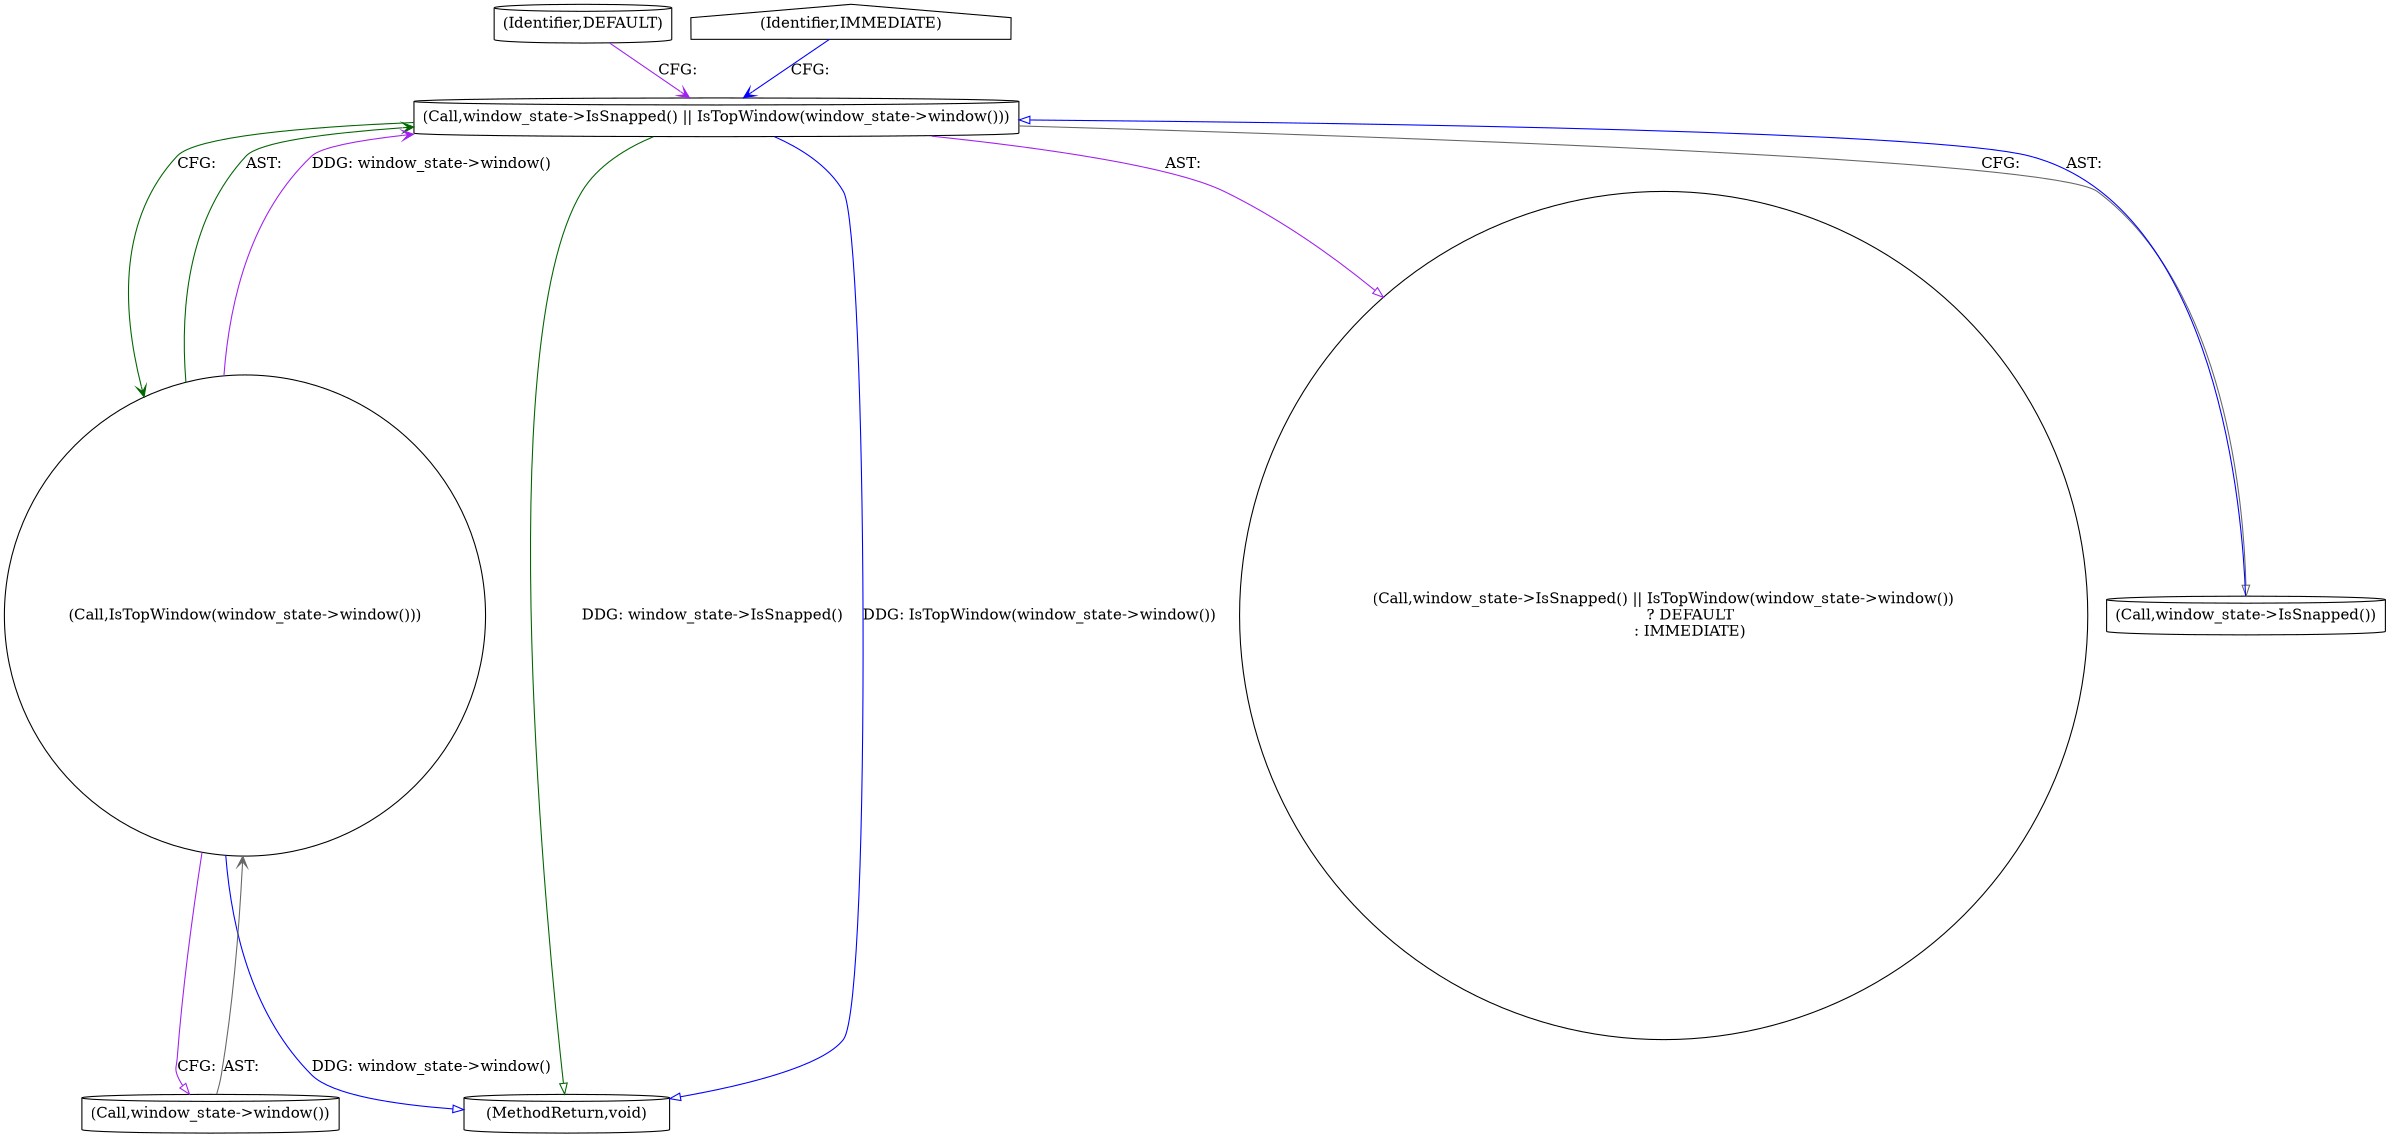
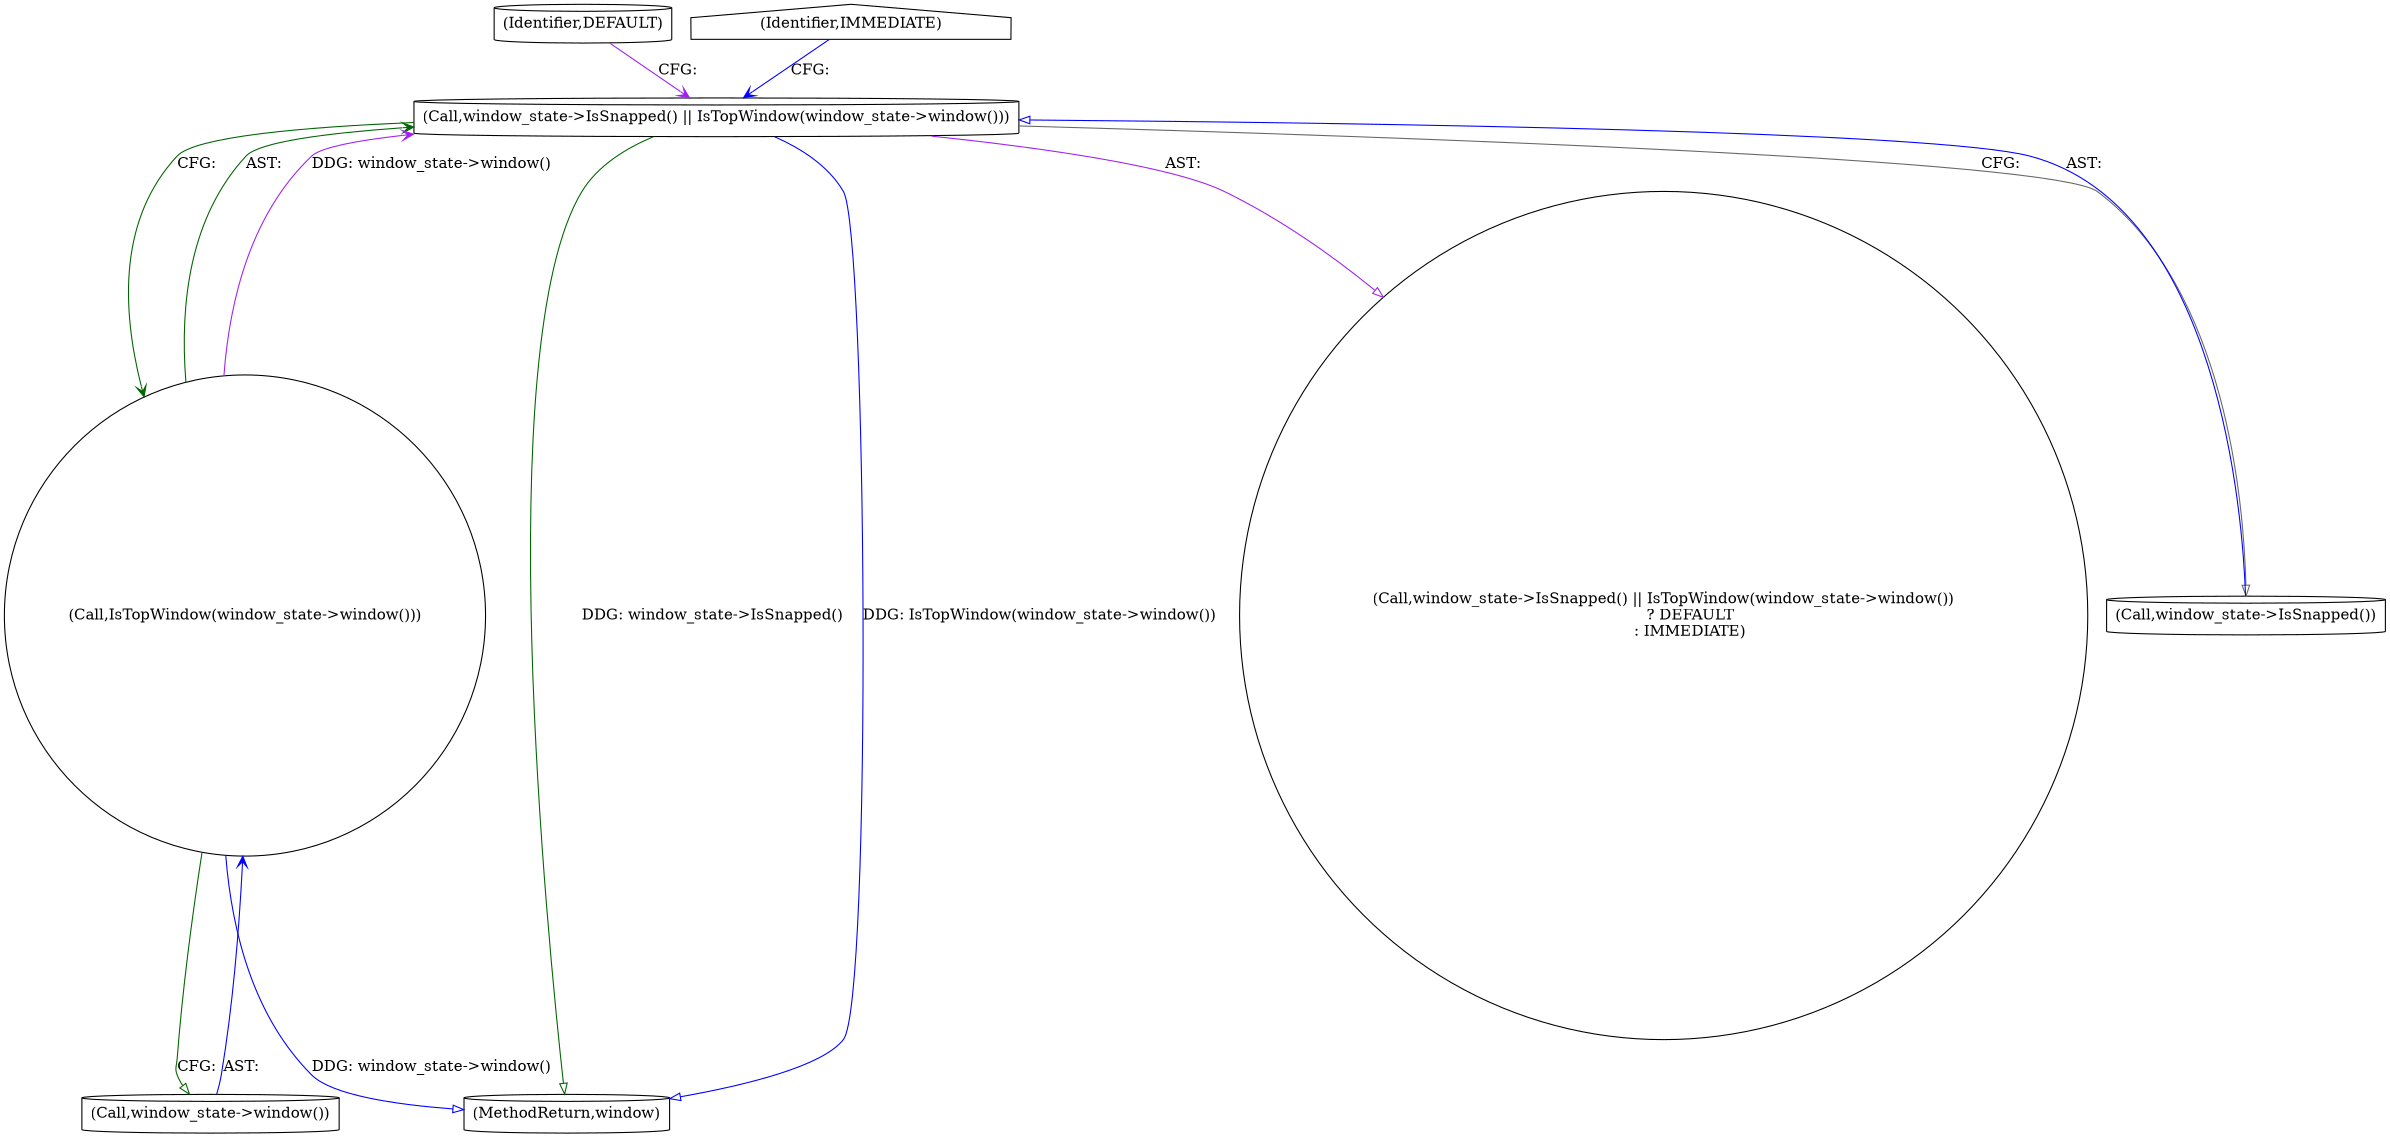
(186, 969) -> (186, 969)
(234, 981) -> (234, 981)
(567, 1114) -> (567, 1114)
